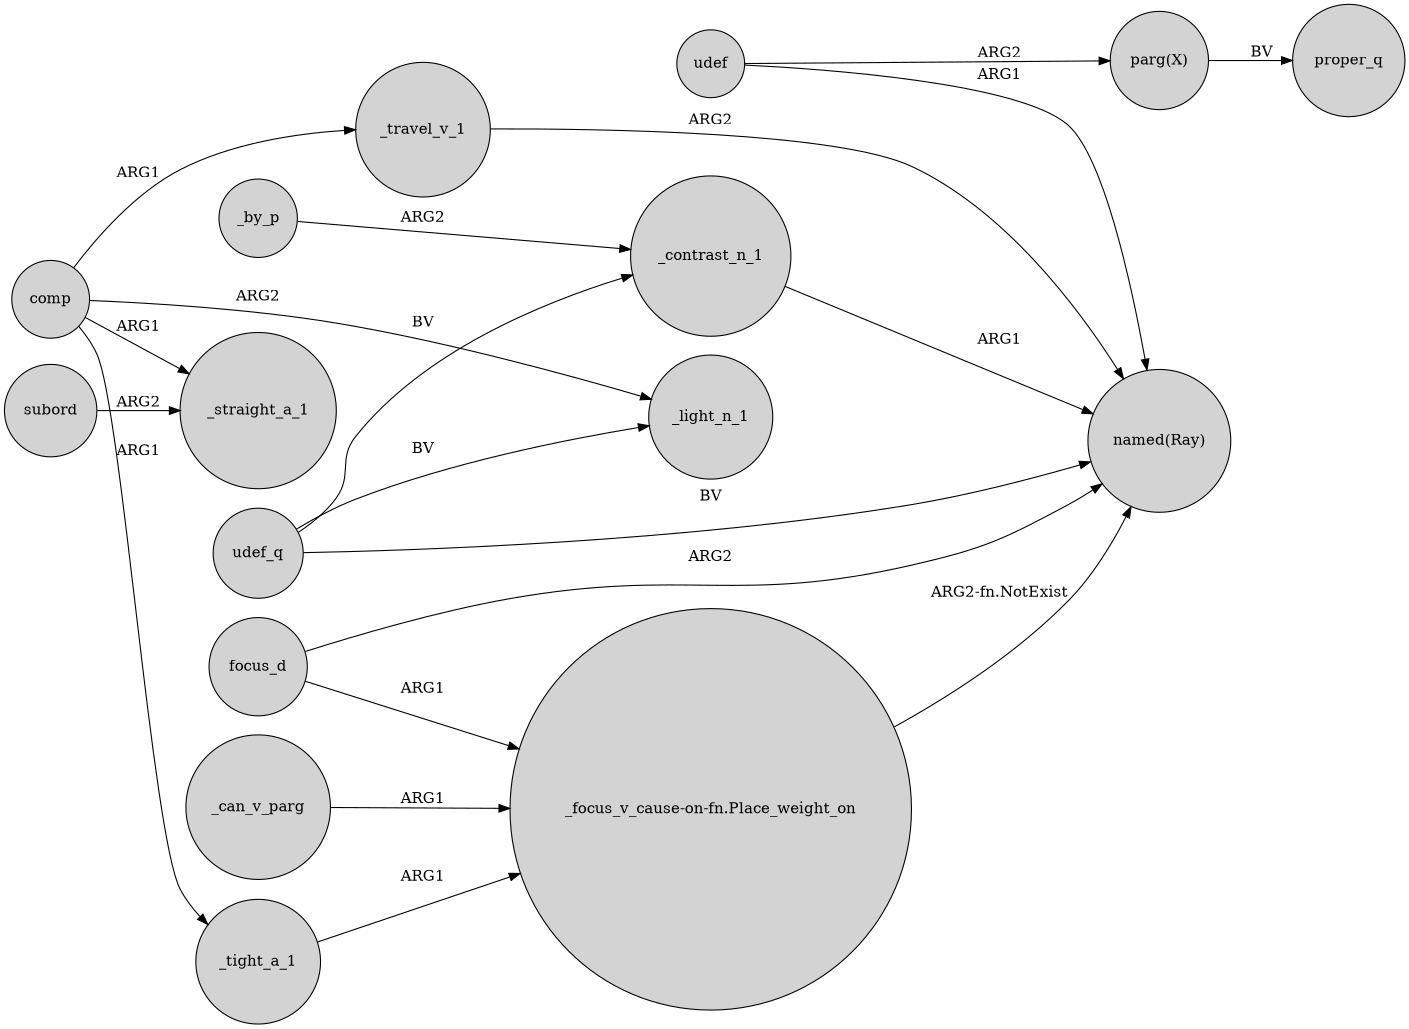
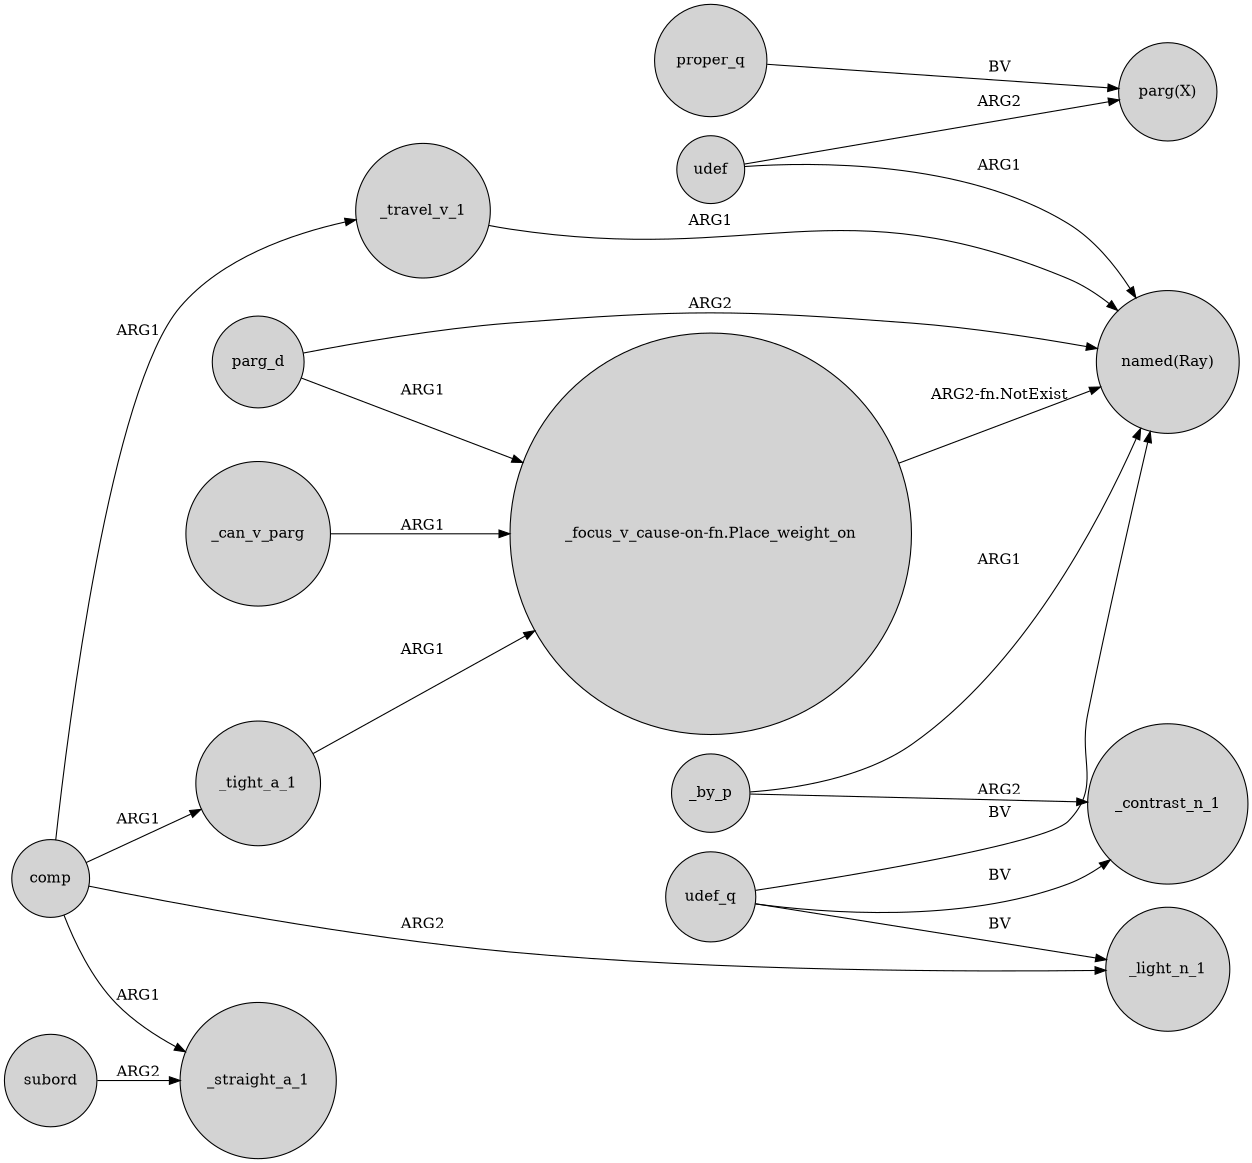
(1245, 61) -> (937, 76)
(711, 120) -> (711, 221)
(934, 348) -> (991, 673)
(258, 667) -> (258, 362)
